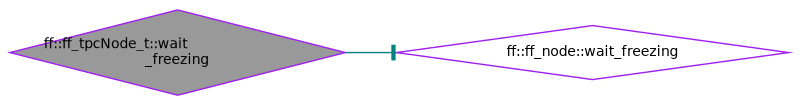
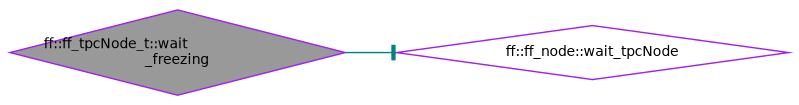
(592, 53) -> (592, 53)
